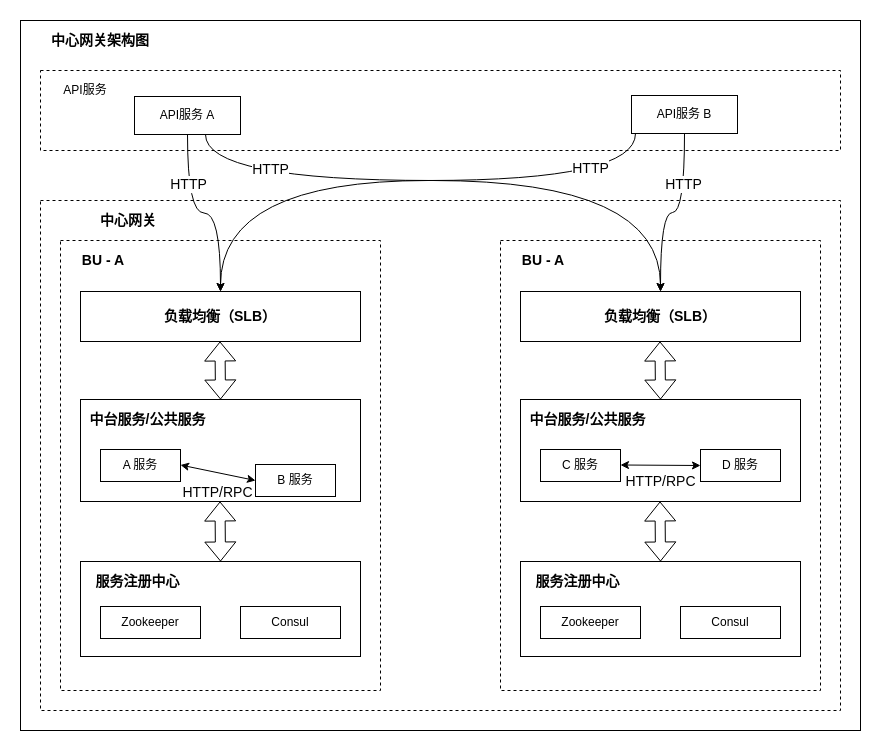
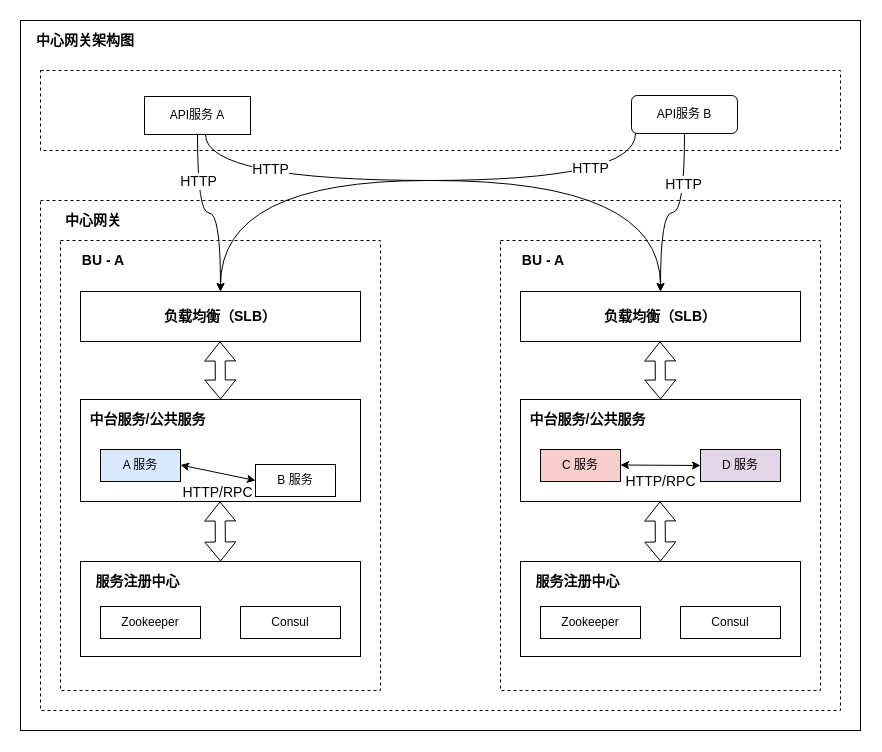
(101, 41) -> (86, 41)
(86, 91) -> none
(685, 115) -> (685, 115)
(188, 116) -> (198, 116)
(129, 221) -> (94, 221)
(141, 466) -> (141, 466)
(581, 466) -> (581, 466)
(741, 466) -> (741, 466)
